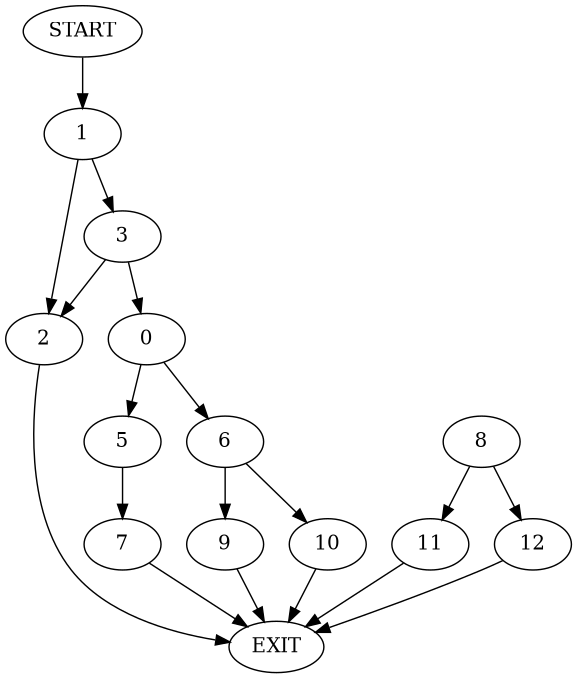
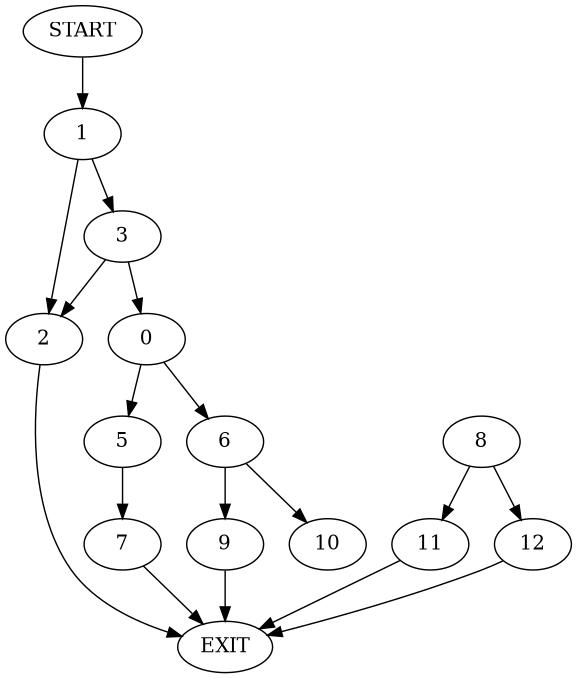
(306, 589) -> none
